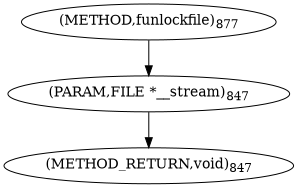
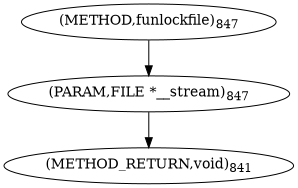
(227, 20) -> (227, 20)
(241, 164) -> (241, 164)
